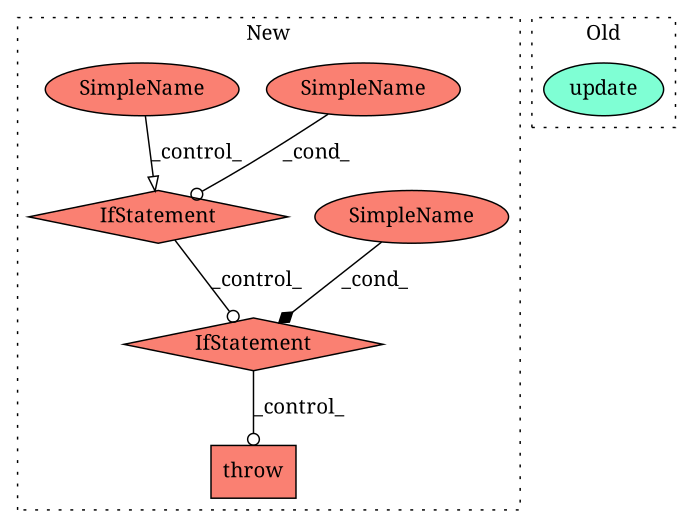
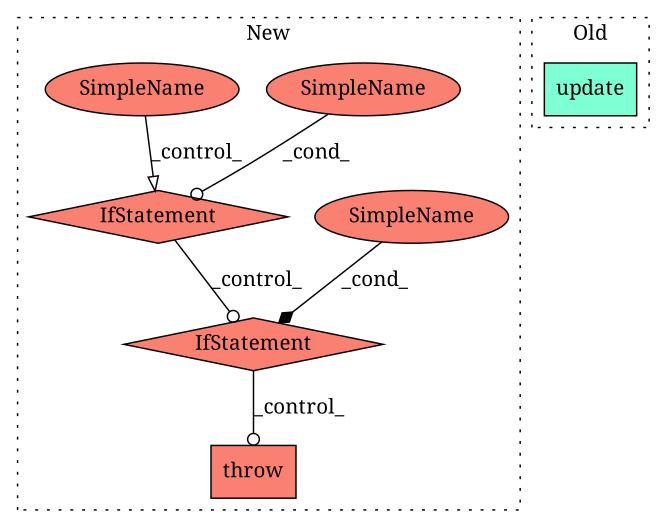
(604, 89) -> (591, 89)
